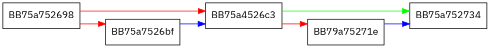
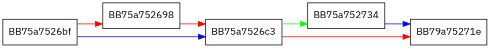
(244, 16) -> (244, 32)
(89, 24) -> (86, 24)
(393, 24) -> (394, 24)
